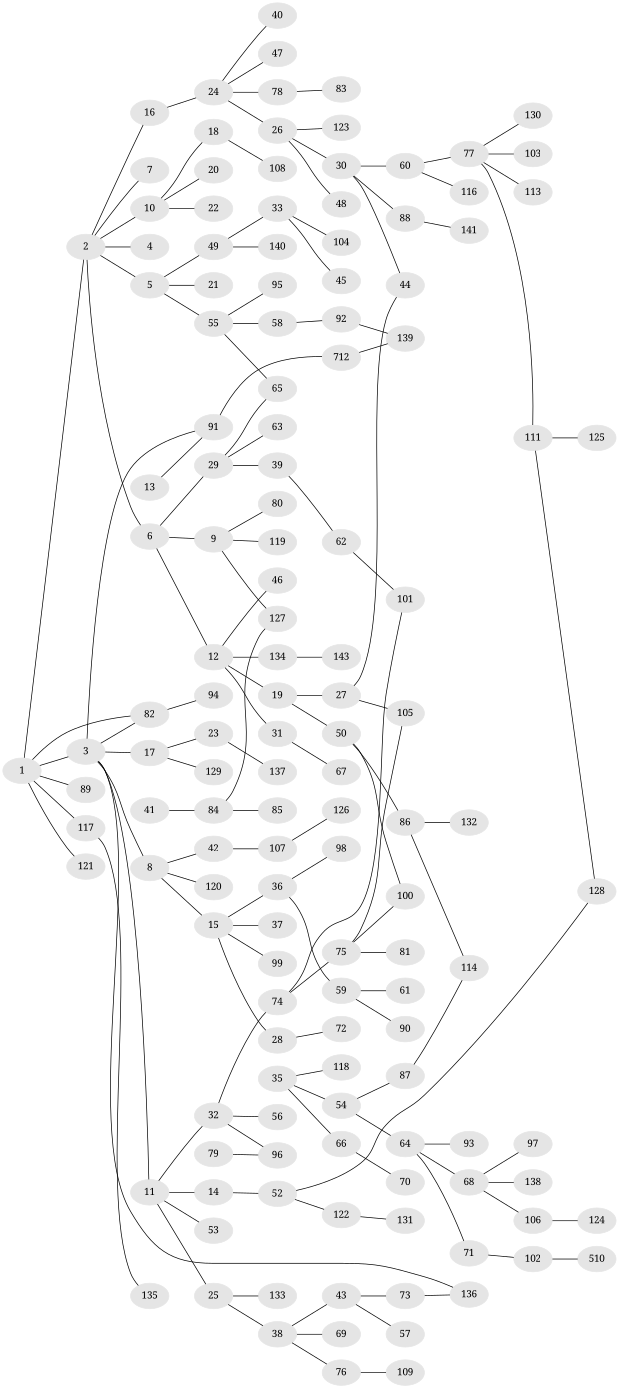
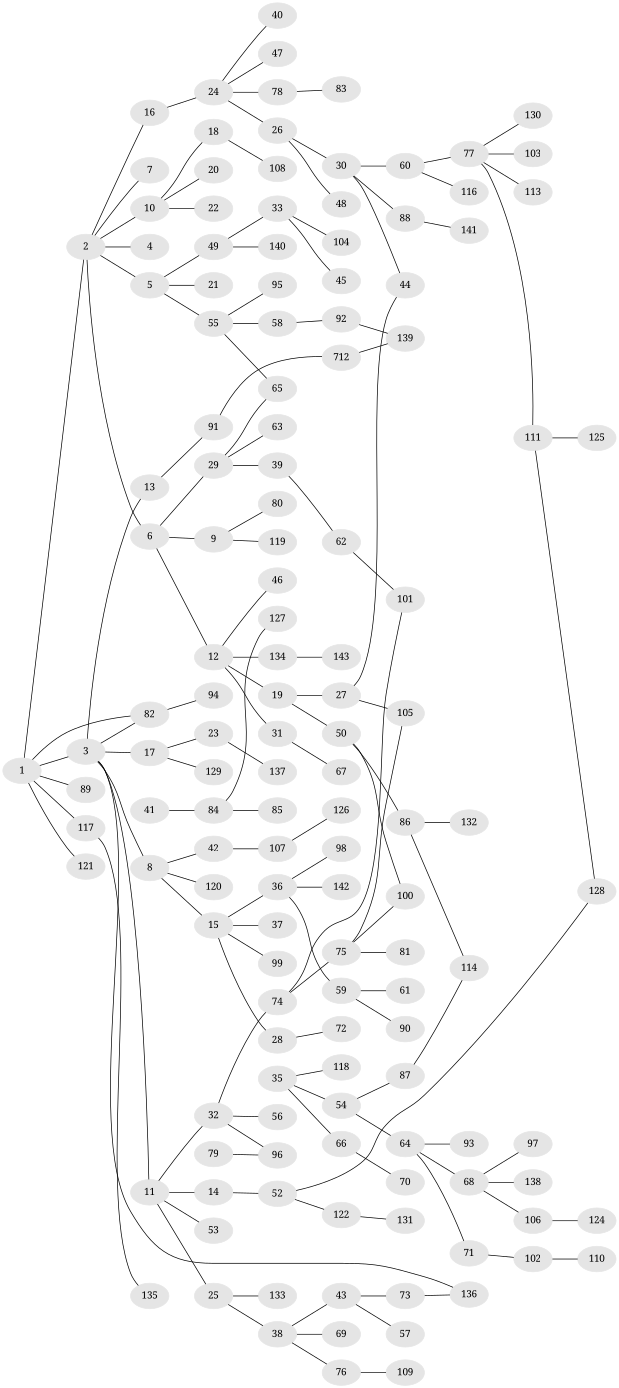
(341, 128) -> none
(103, 564) -> (103, 616)
(243, 581) -> none
none -> (341, 887)
(597, 1259) -> (597, 1259)
